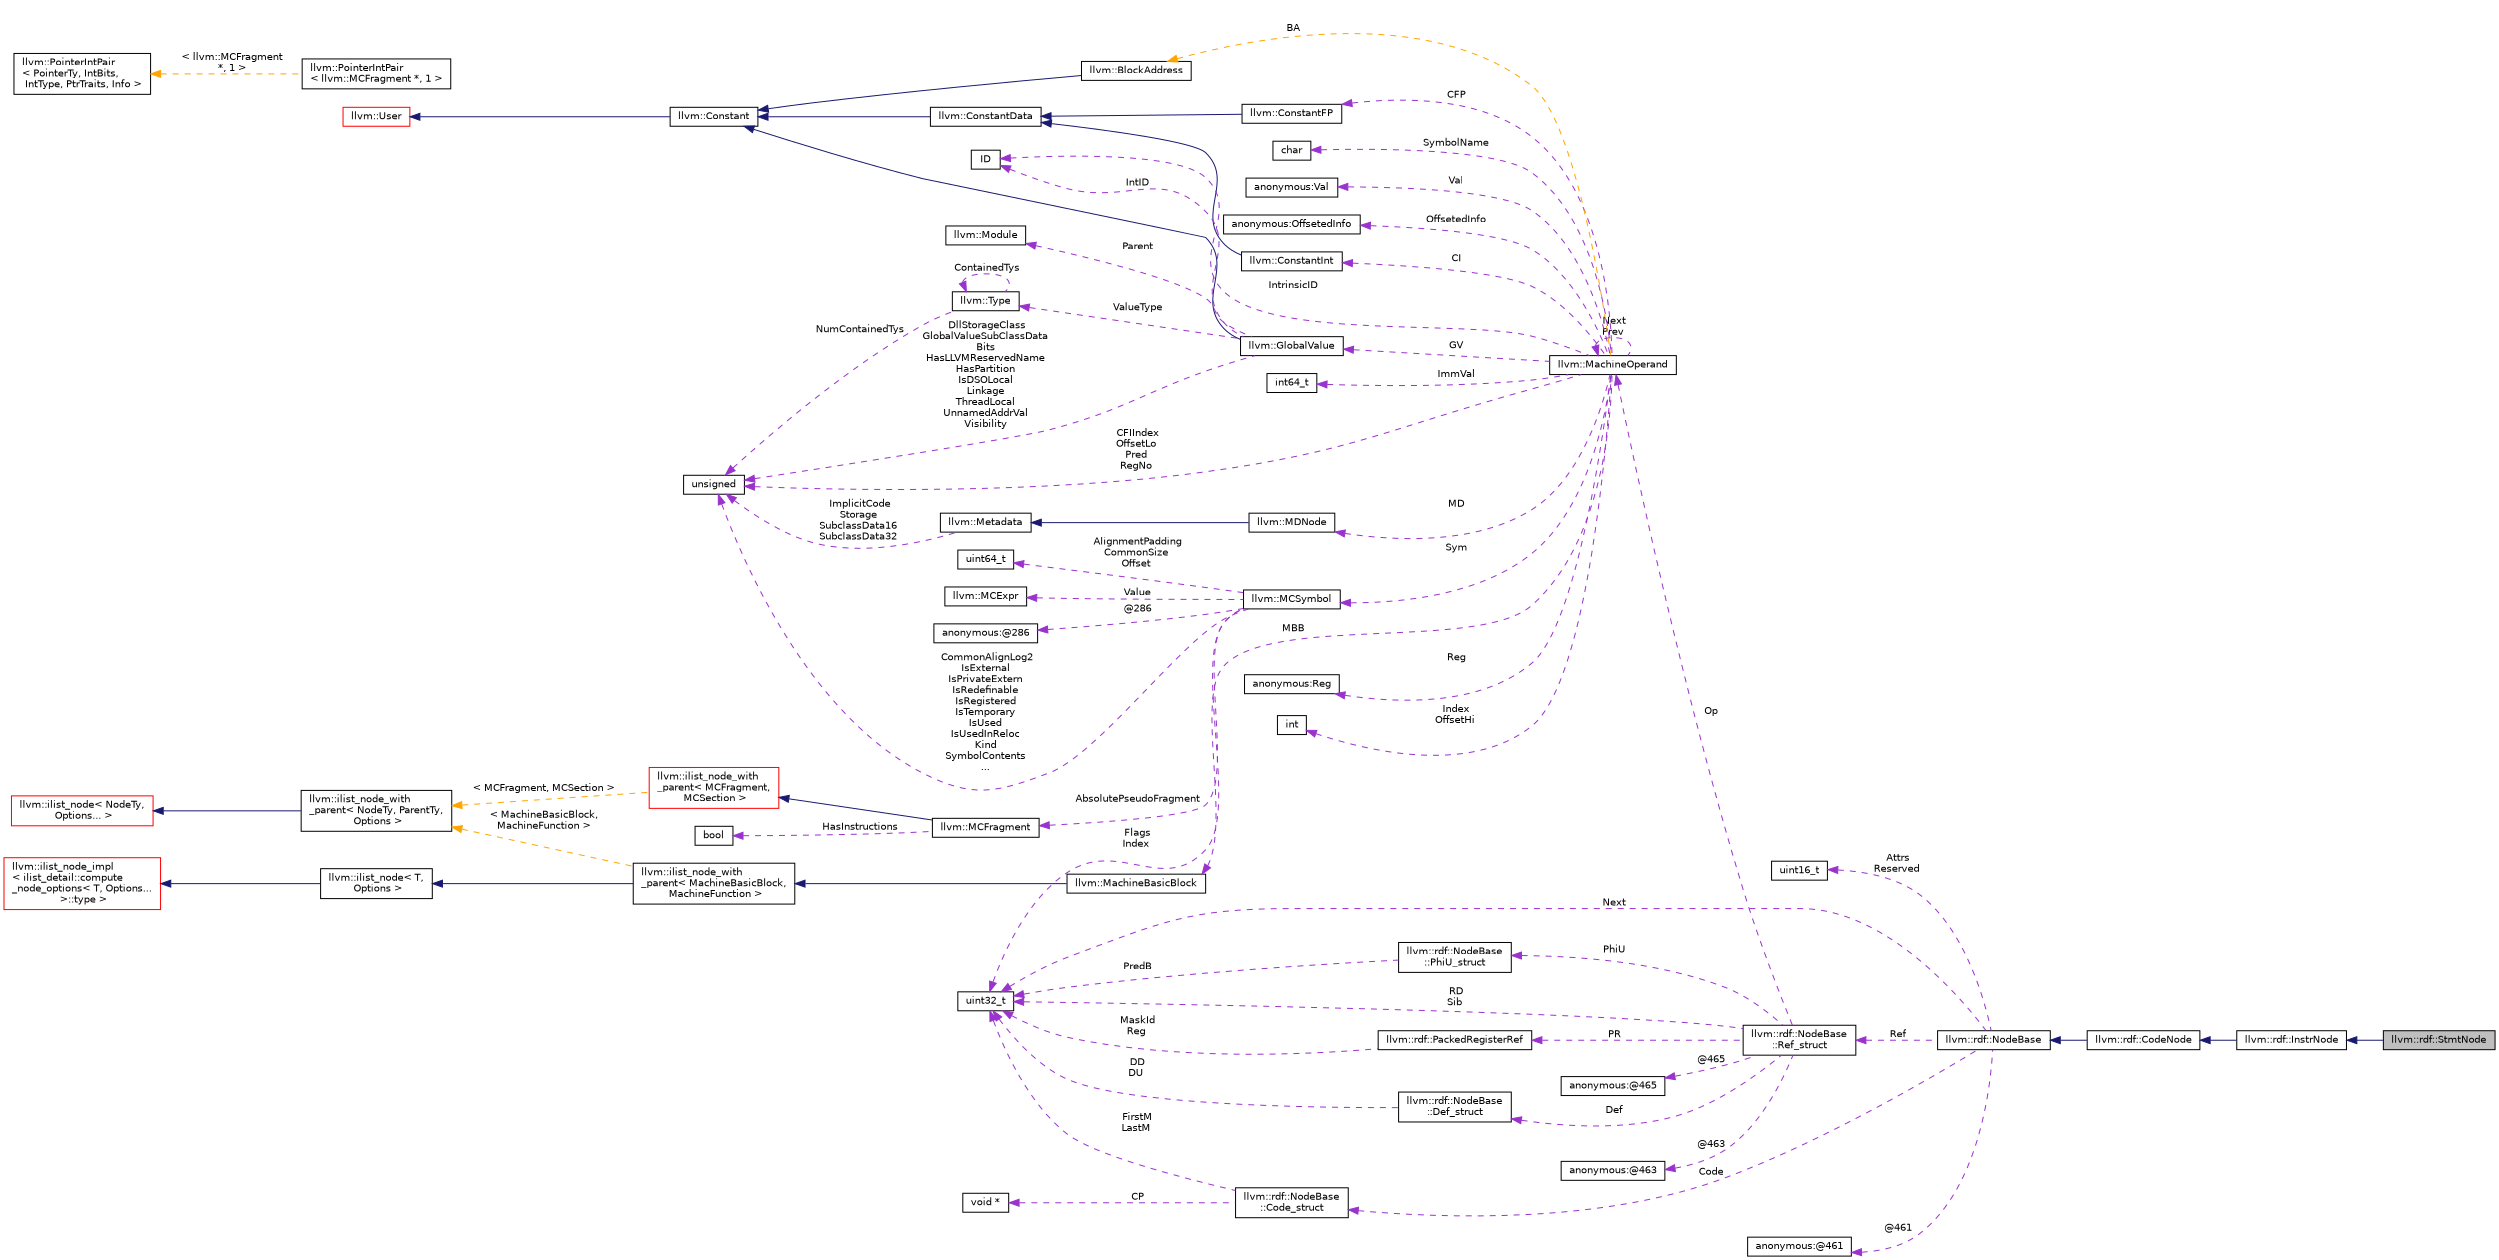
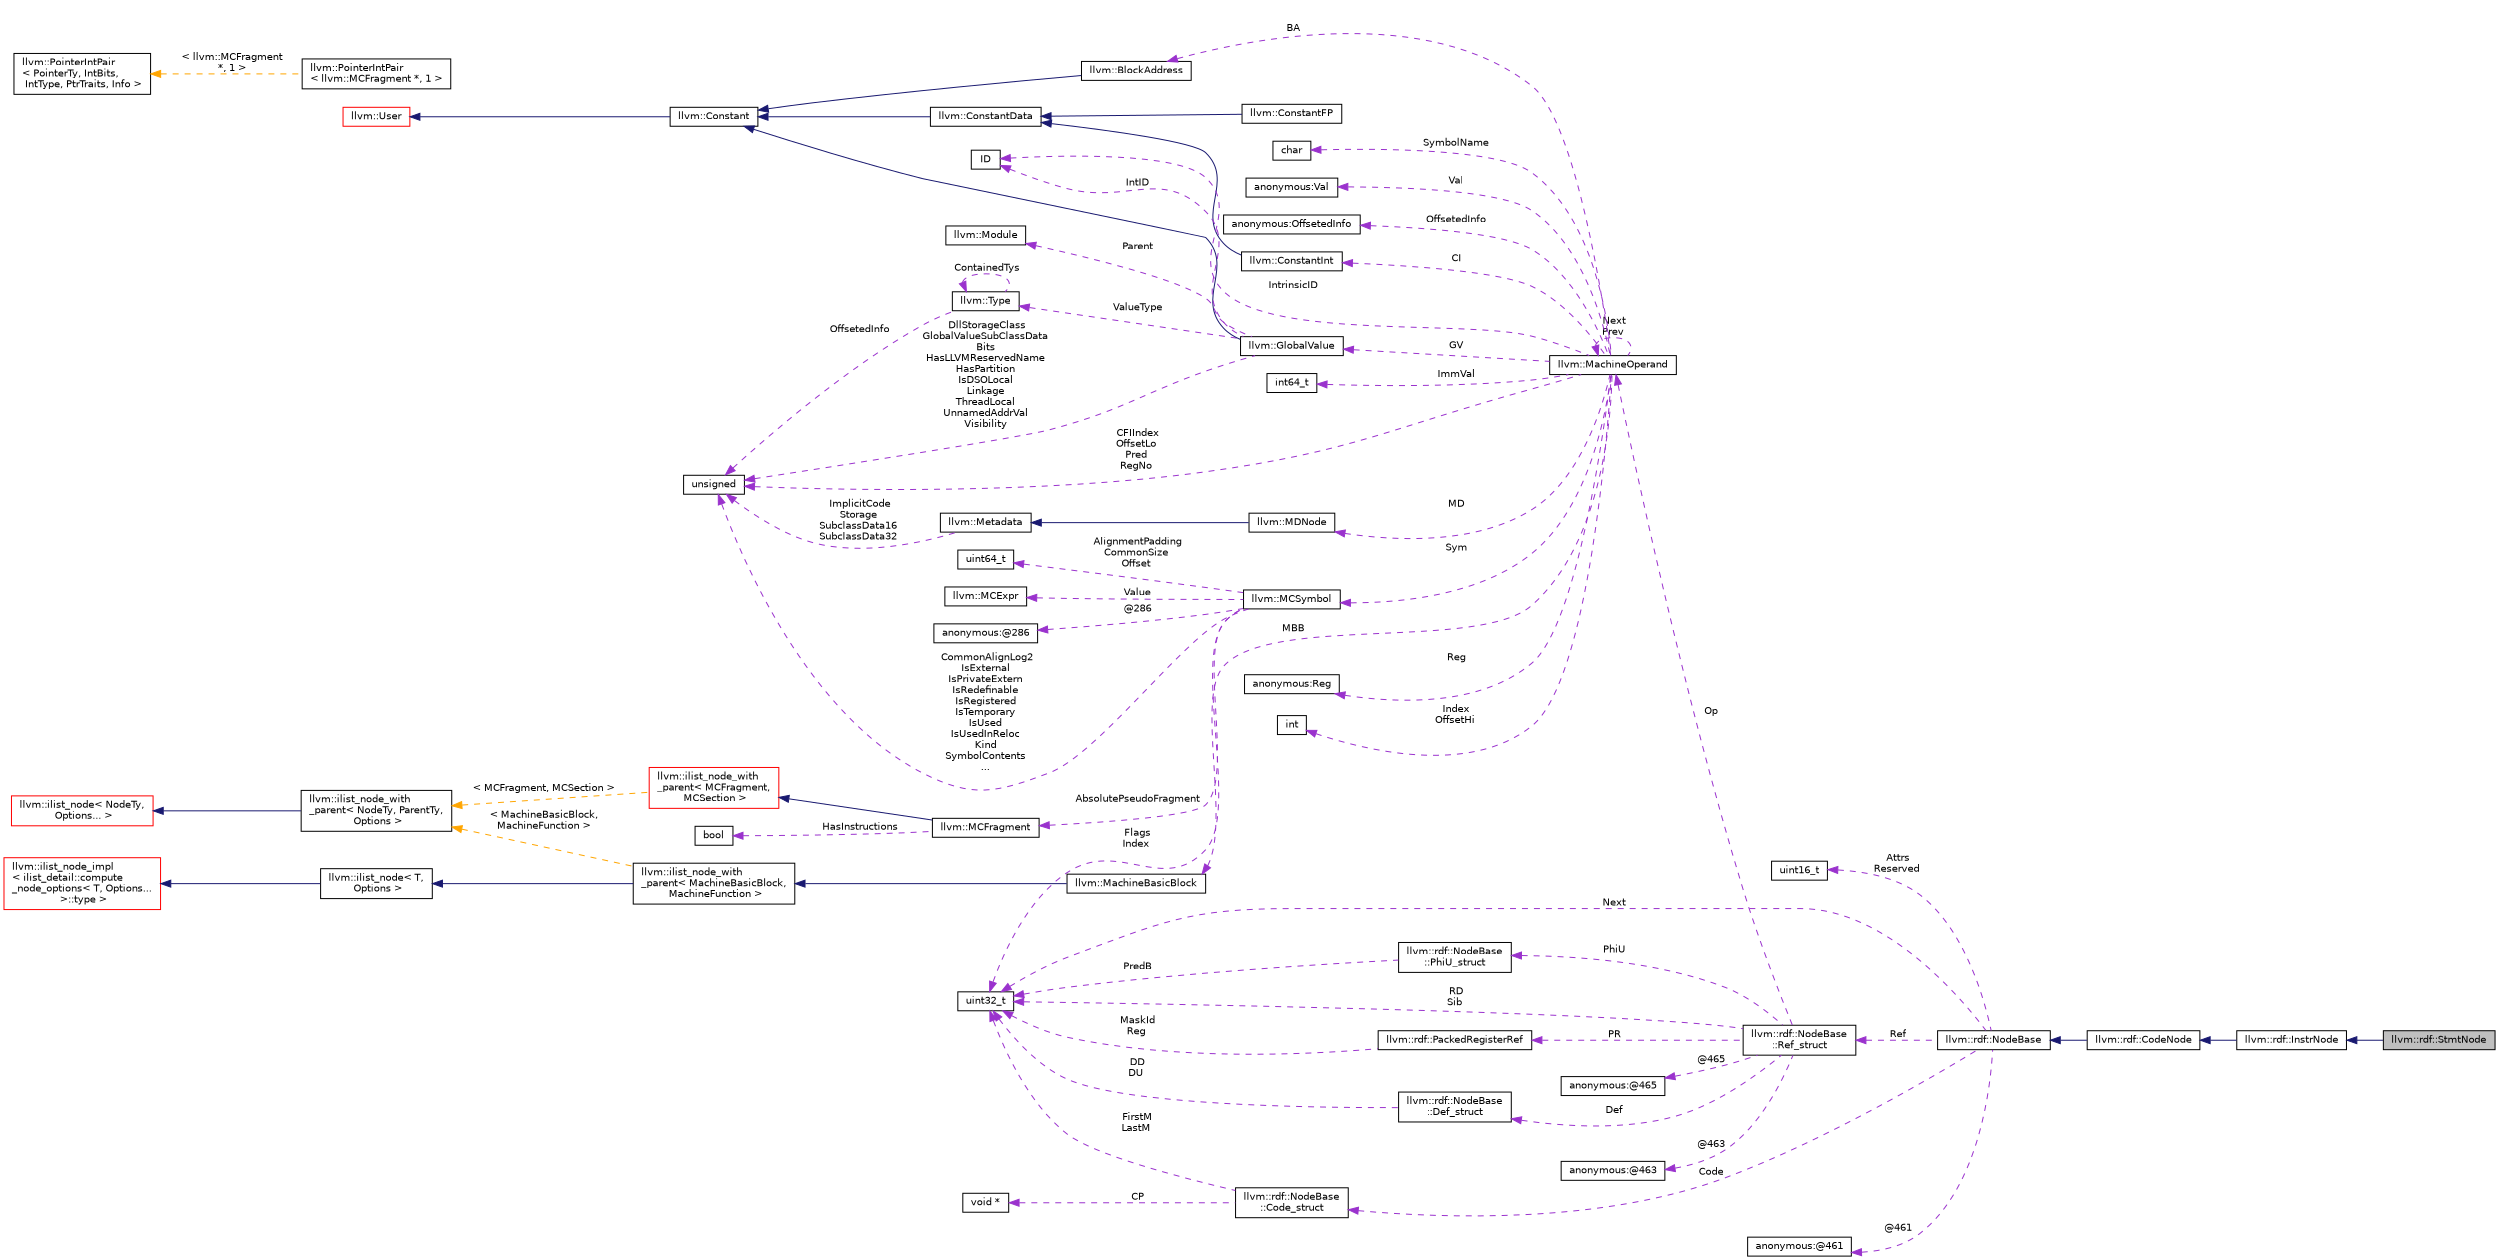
(1496, 64) -> (1496, 64)
(1550, 155) -> none
(859, 330) -> (859, 330)
